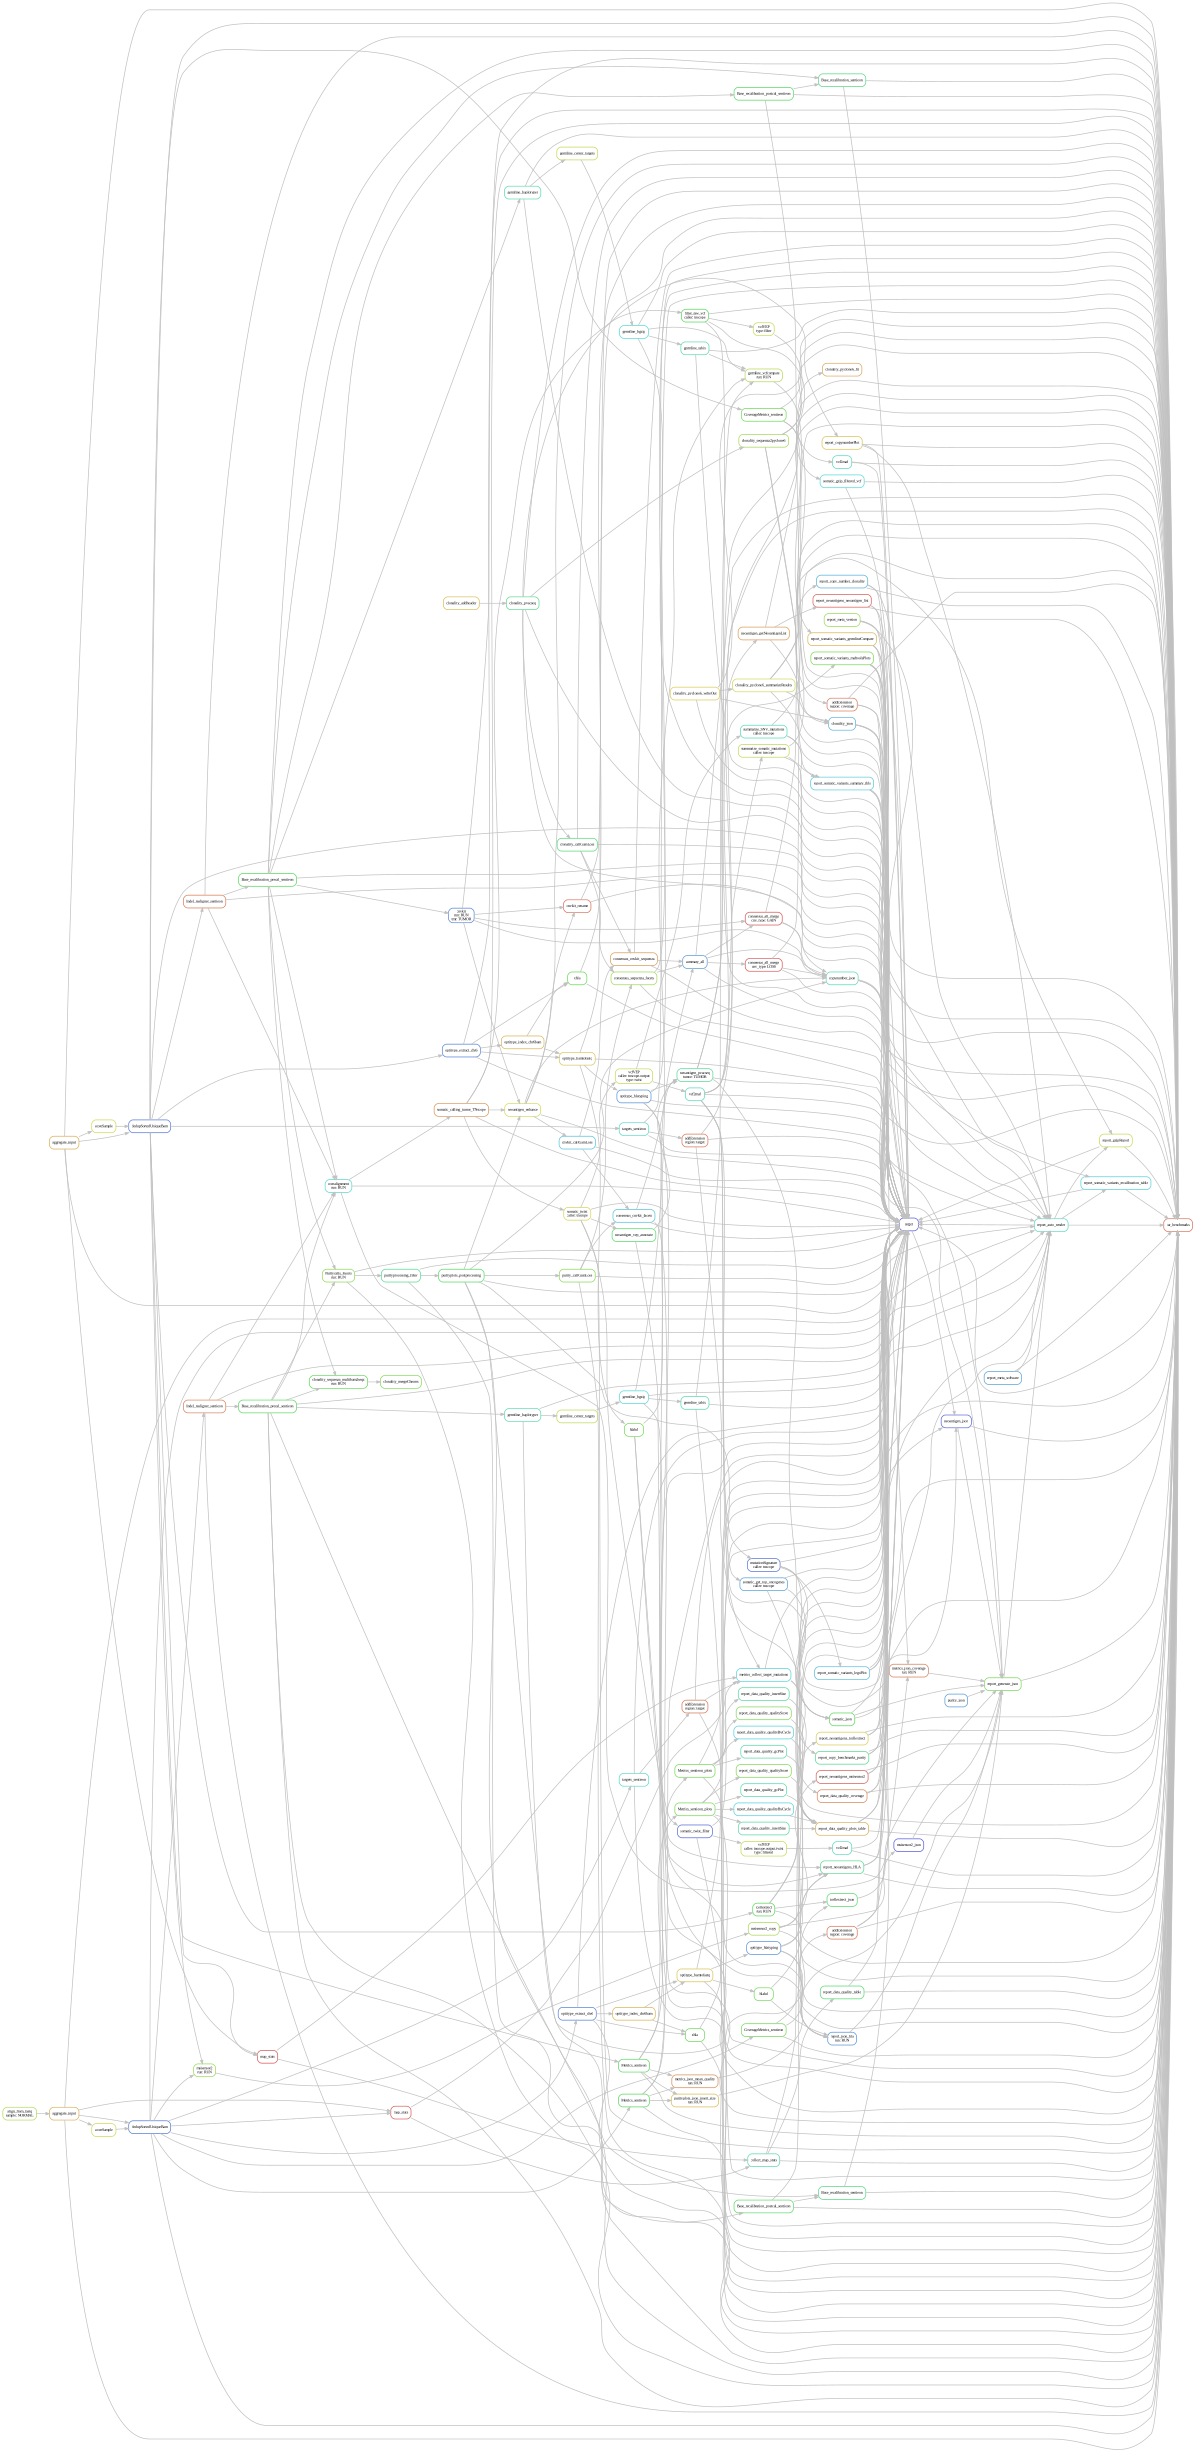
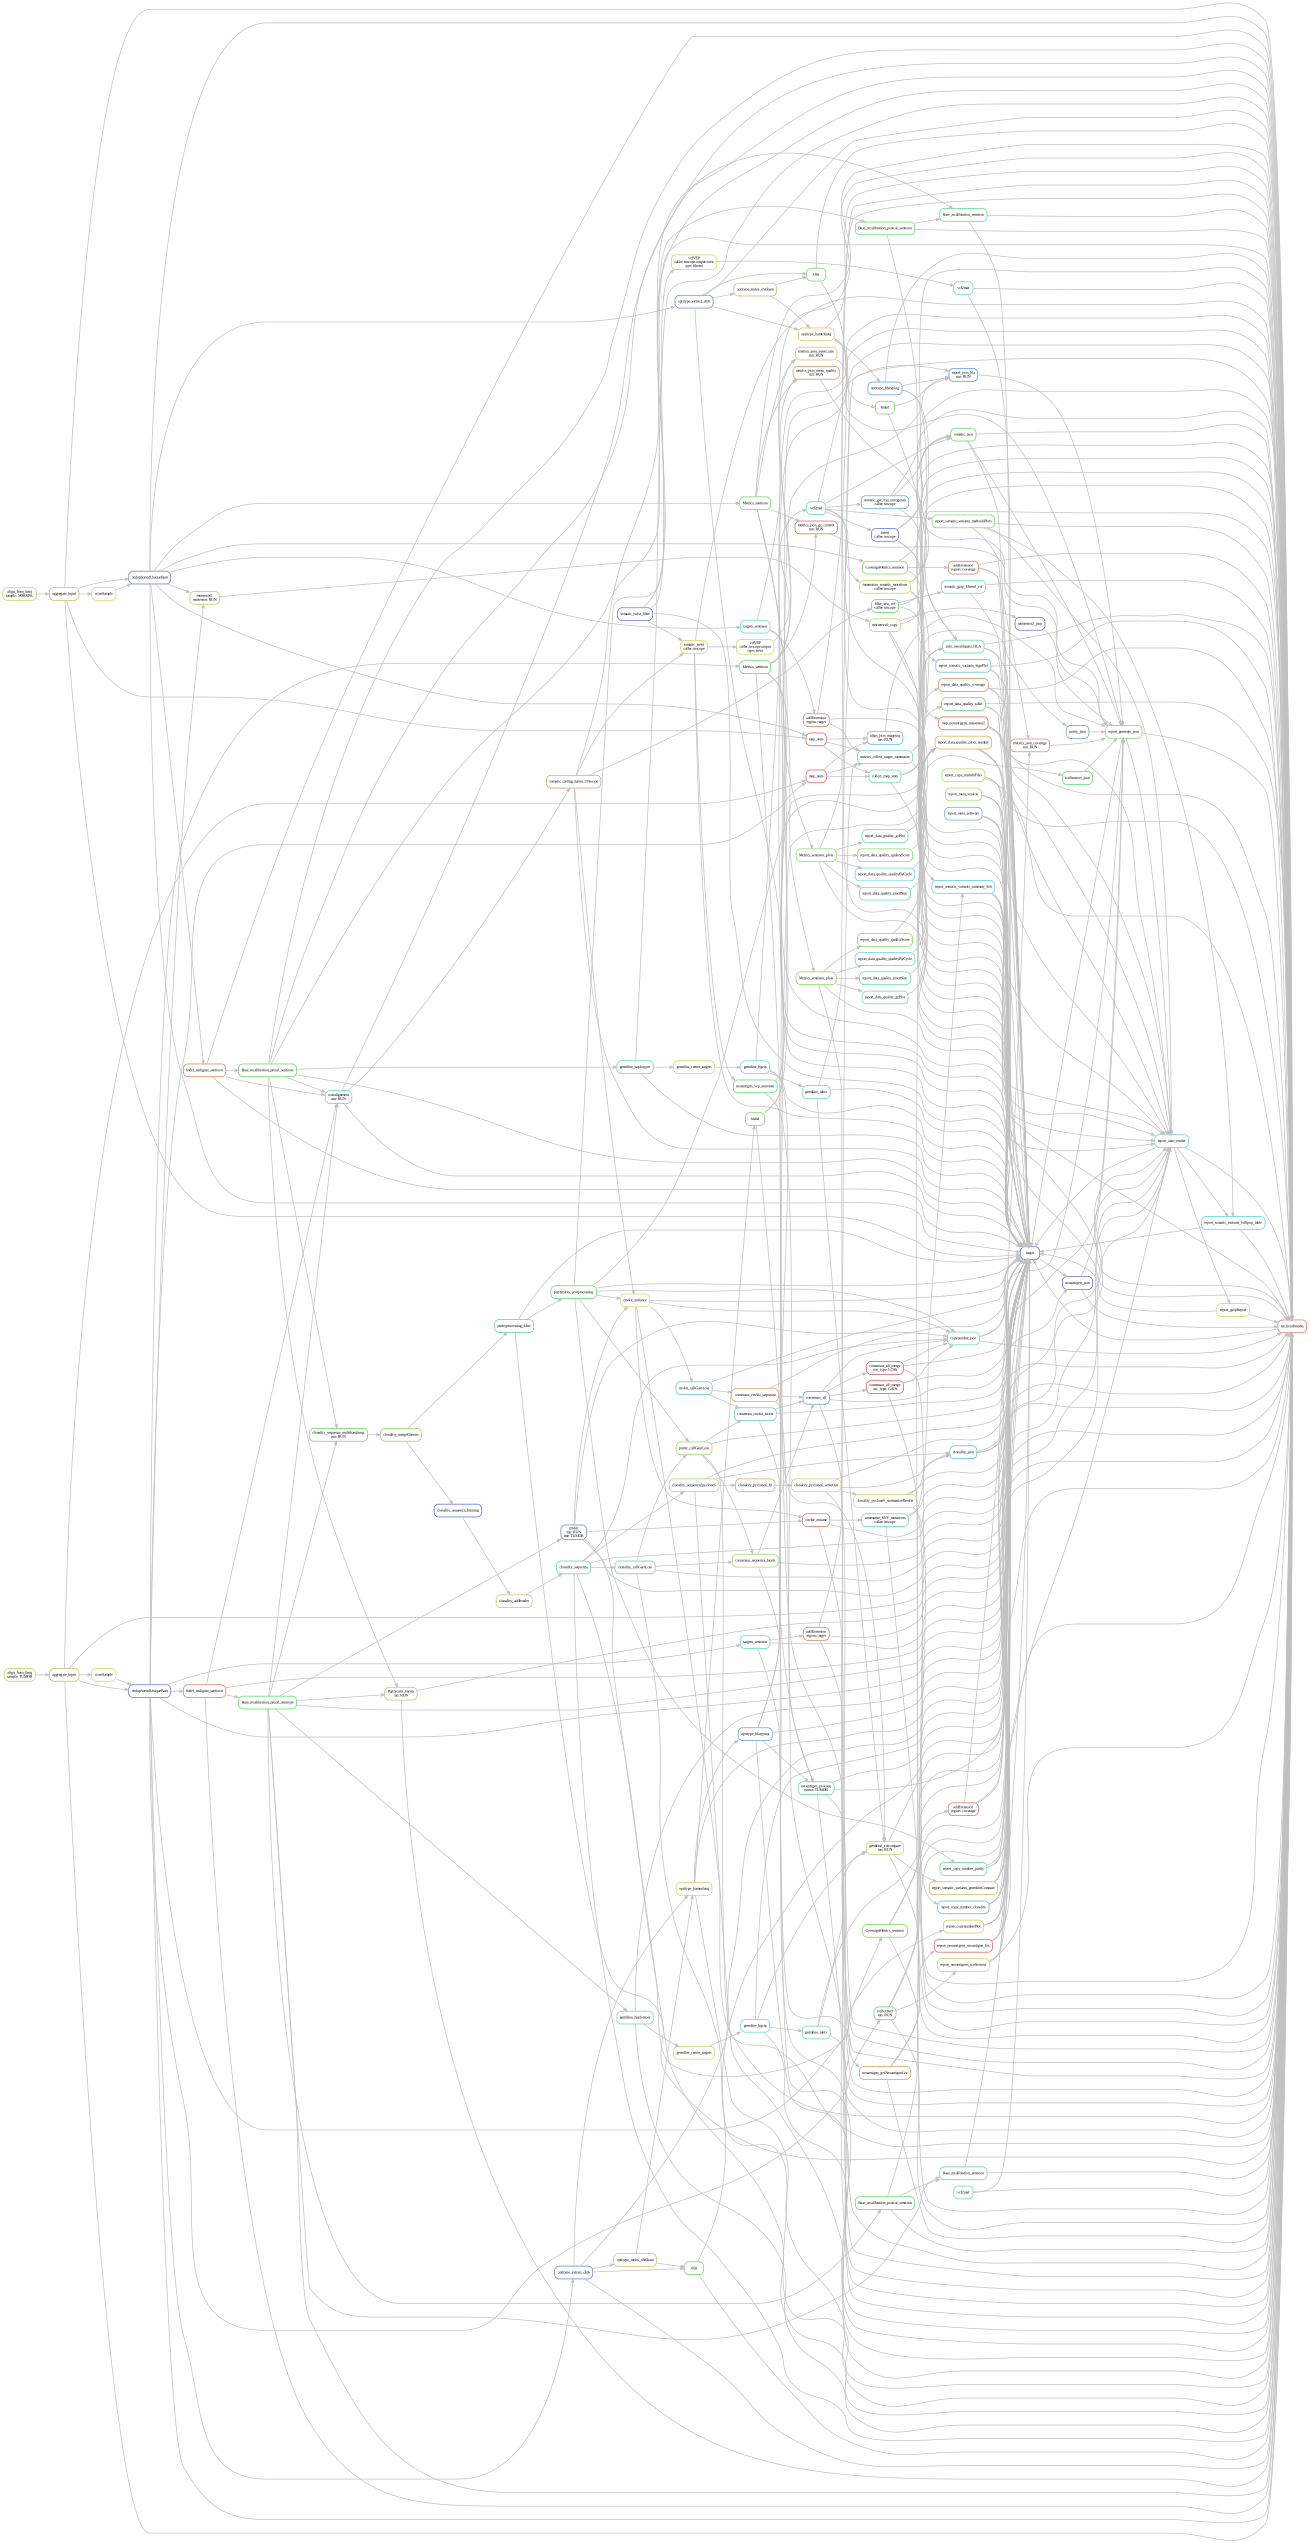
(764, 329) -> none
none -> (816, 527)
none -> (928, 538)
(523, 603) -> (574, 1567)
none -> (885, 738)
(985, 748) -> (1182, 2009)
none -> (963, 775)
(681, 898) -> (849, 1520)
(605, 900) -> (654, 1506)
none -> (1066, 919)
(608, 929) -> (912, 1585)
(695, 962) -> (816, 1398)
none -> (1075, 990)
none -> (1008, 1025)
(523, 1110) -> (635, 1300)
(1116, 1183) -> (1233, 1223)
(366, 1276) -> (456, 1382)
none -> (781, 1485)
none -> (458, 1511)
(621, 1522) -> (664, 630)
(764, 1565) -> (885, 535)
none -> (20, 1675)
(764, 1675) -> (885, 757)
none -> (996, 1745)
(842, 1758) -> (963, 1869)
(842, 1777) -> (963, 723)
(622, 1826) -> (1094, 63)
(842, 1829) -> (963, 743)
(534, 1836) -> (776, 861)
(842, 1867) -> (963, 647)
none -> (1270, 2006)
(205, 2070) -> (205, 598)
(695, 2101) -> (816, 354)
